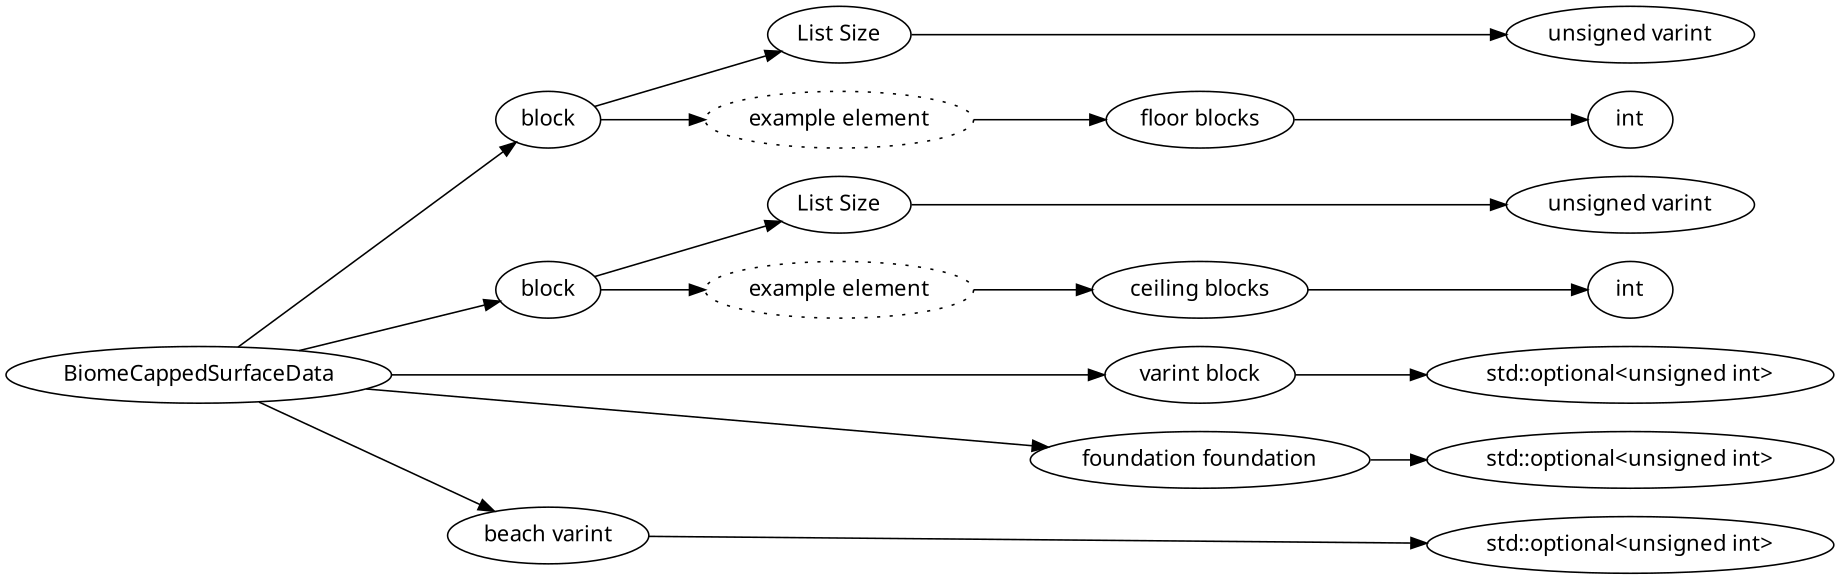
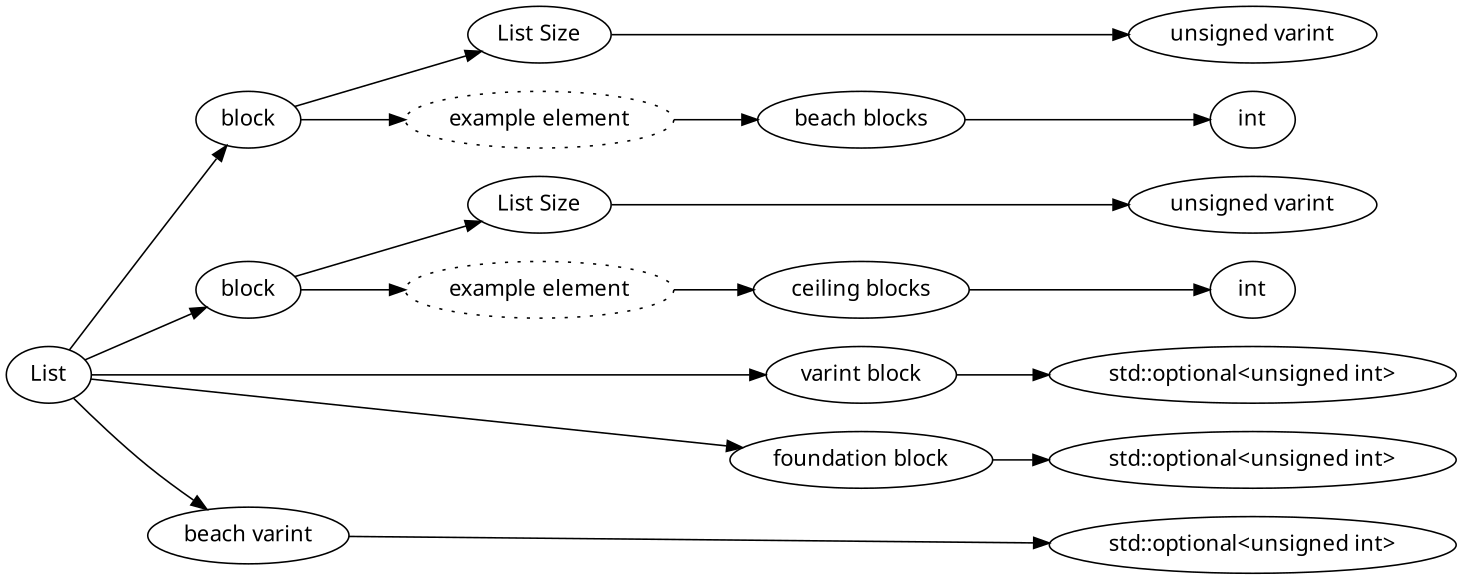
(1200, 120) -> (861, 120)
(199, 375) -> (49, 375)
(1200, 460) -> (861, 460)
